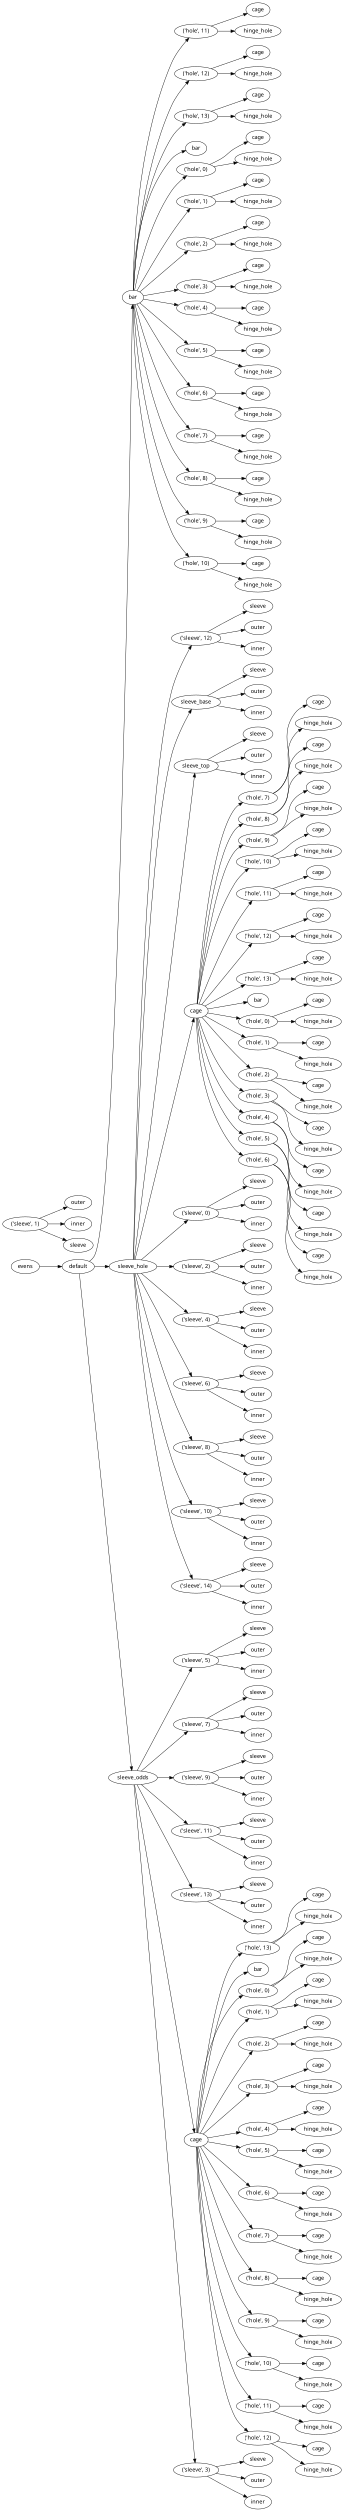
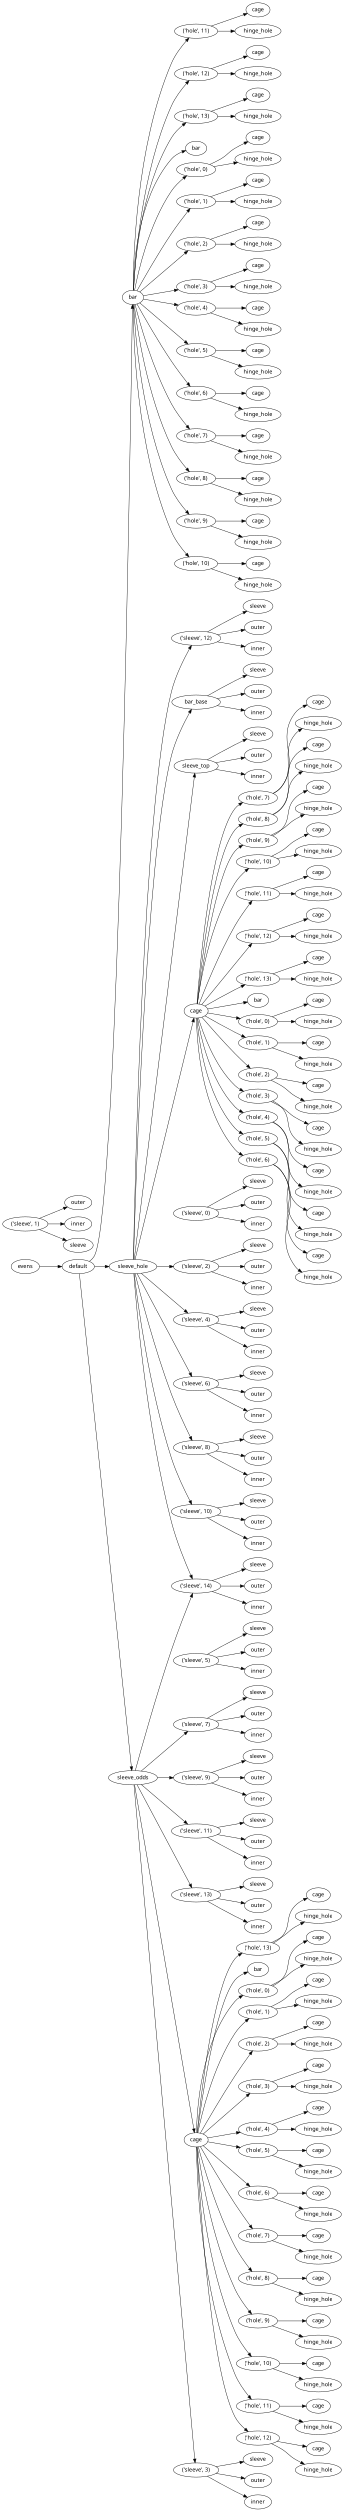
(196, 702) -> (196, 702)
(163, 1241) -> none
(164, 1721) -> (161, 1683)
